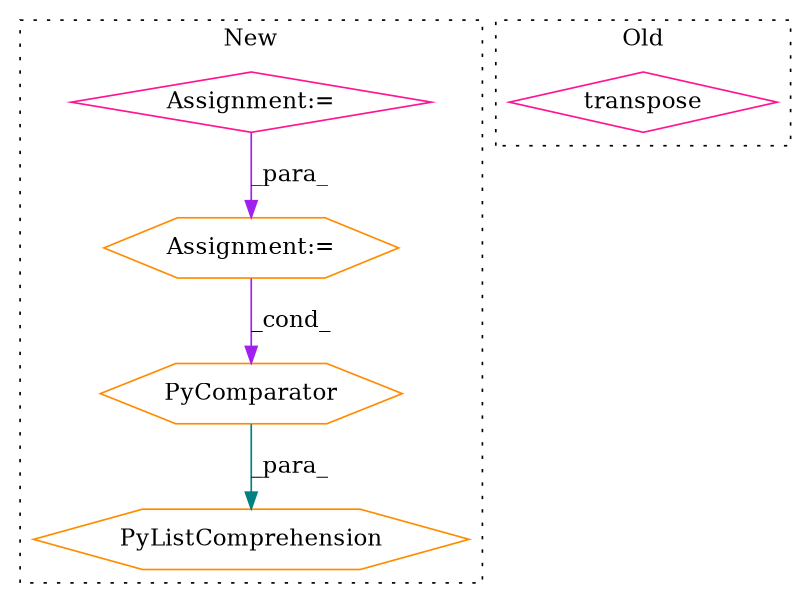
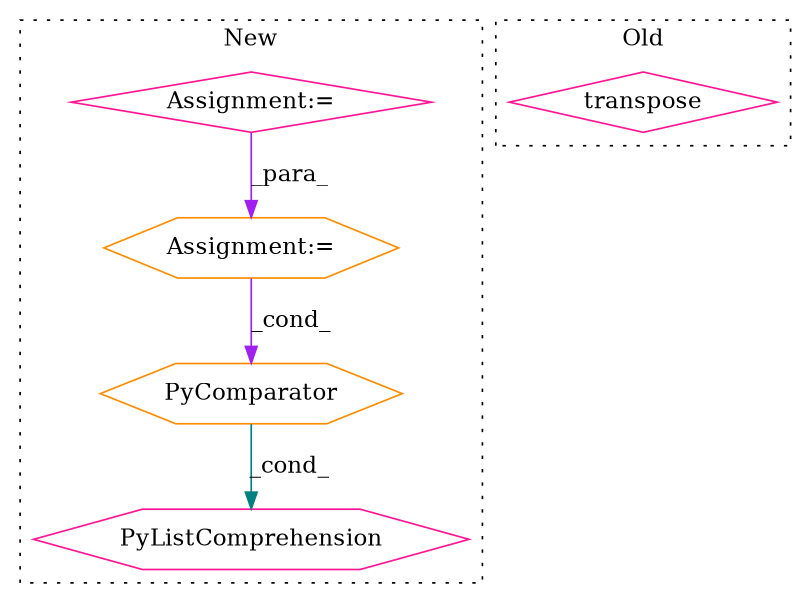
(290, 466) -> (290, 466)
(251, 539) -> (251, 539)
